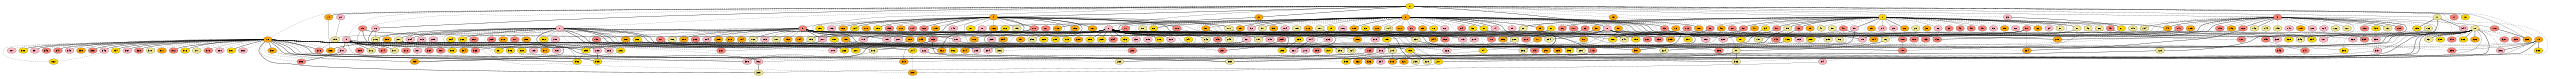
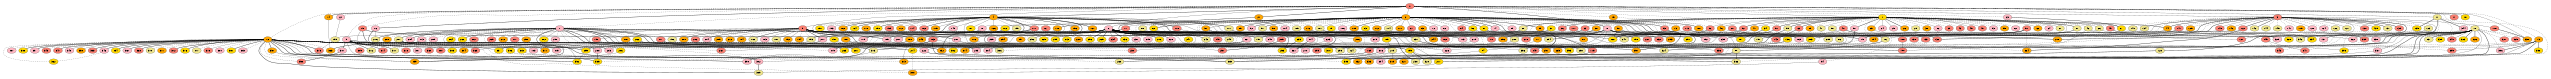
(1410, 6) -> (1410, 6)
(1434, 28) -> (1434, 28)
